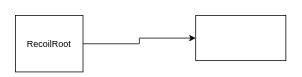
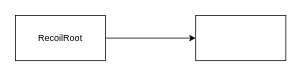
(49, 44) -> (60, 38)
